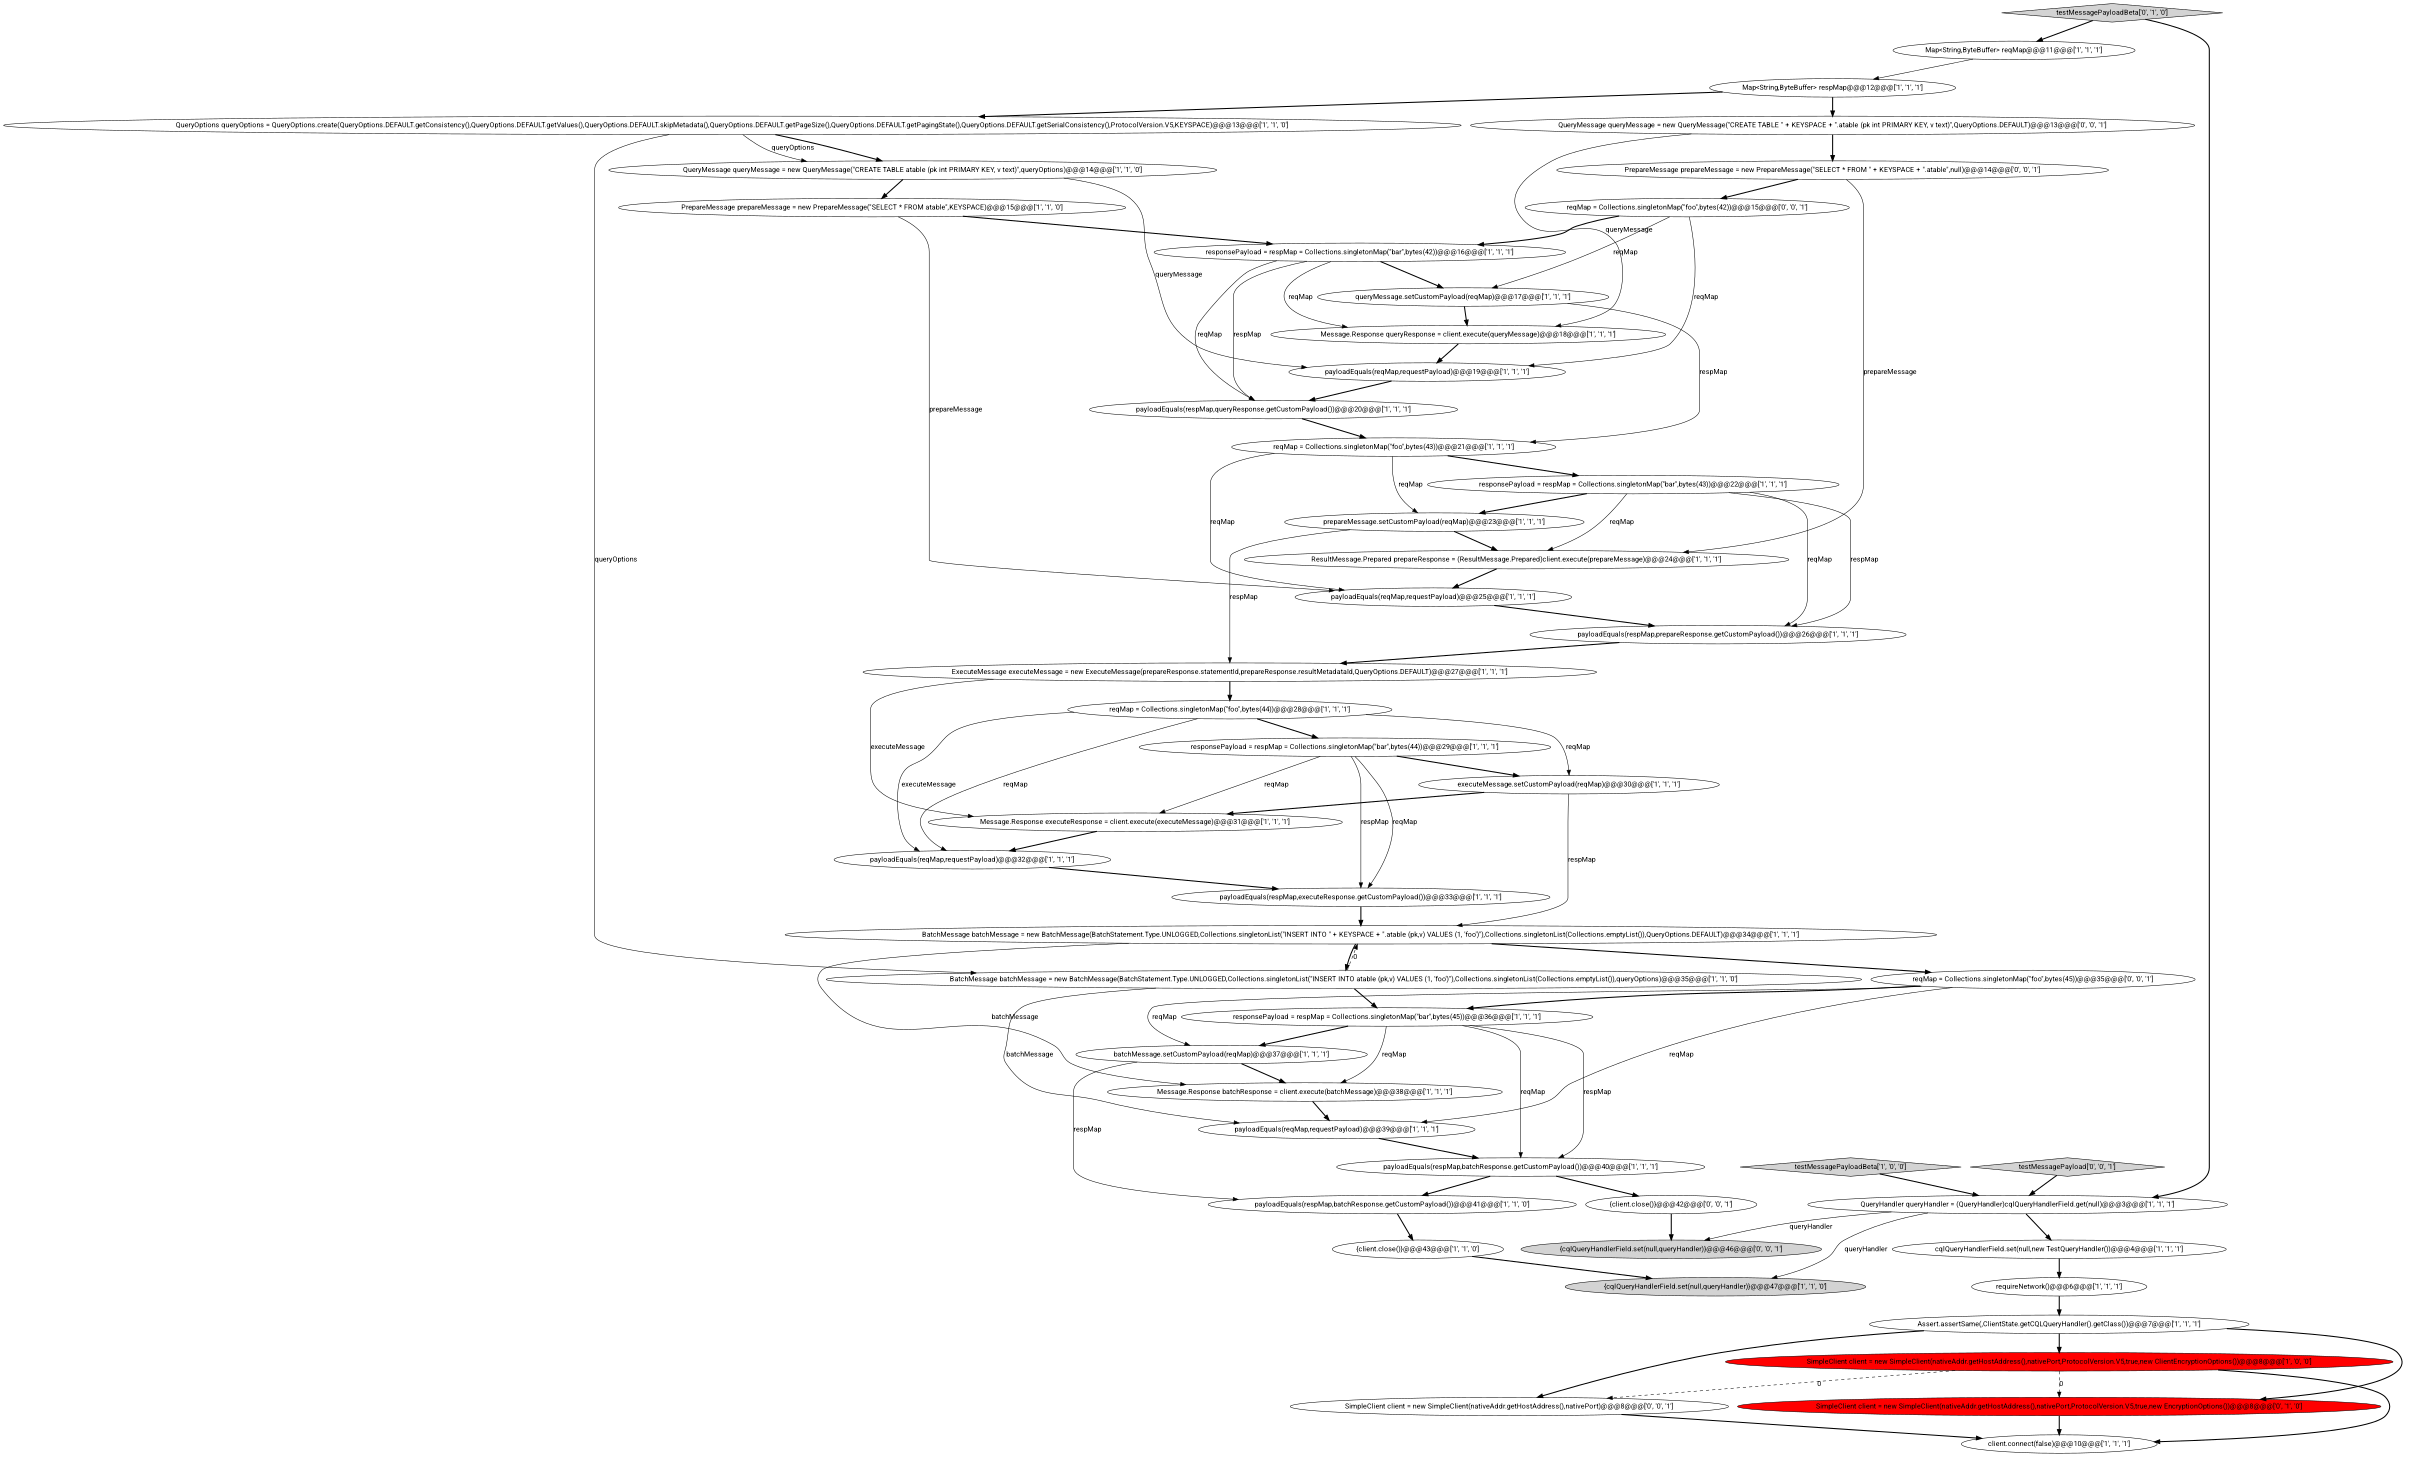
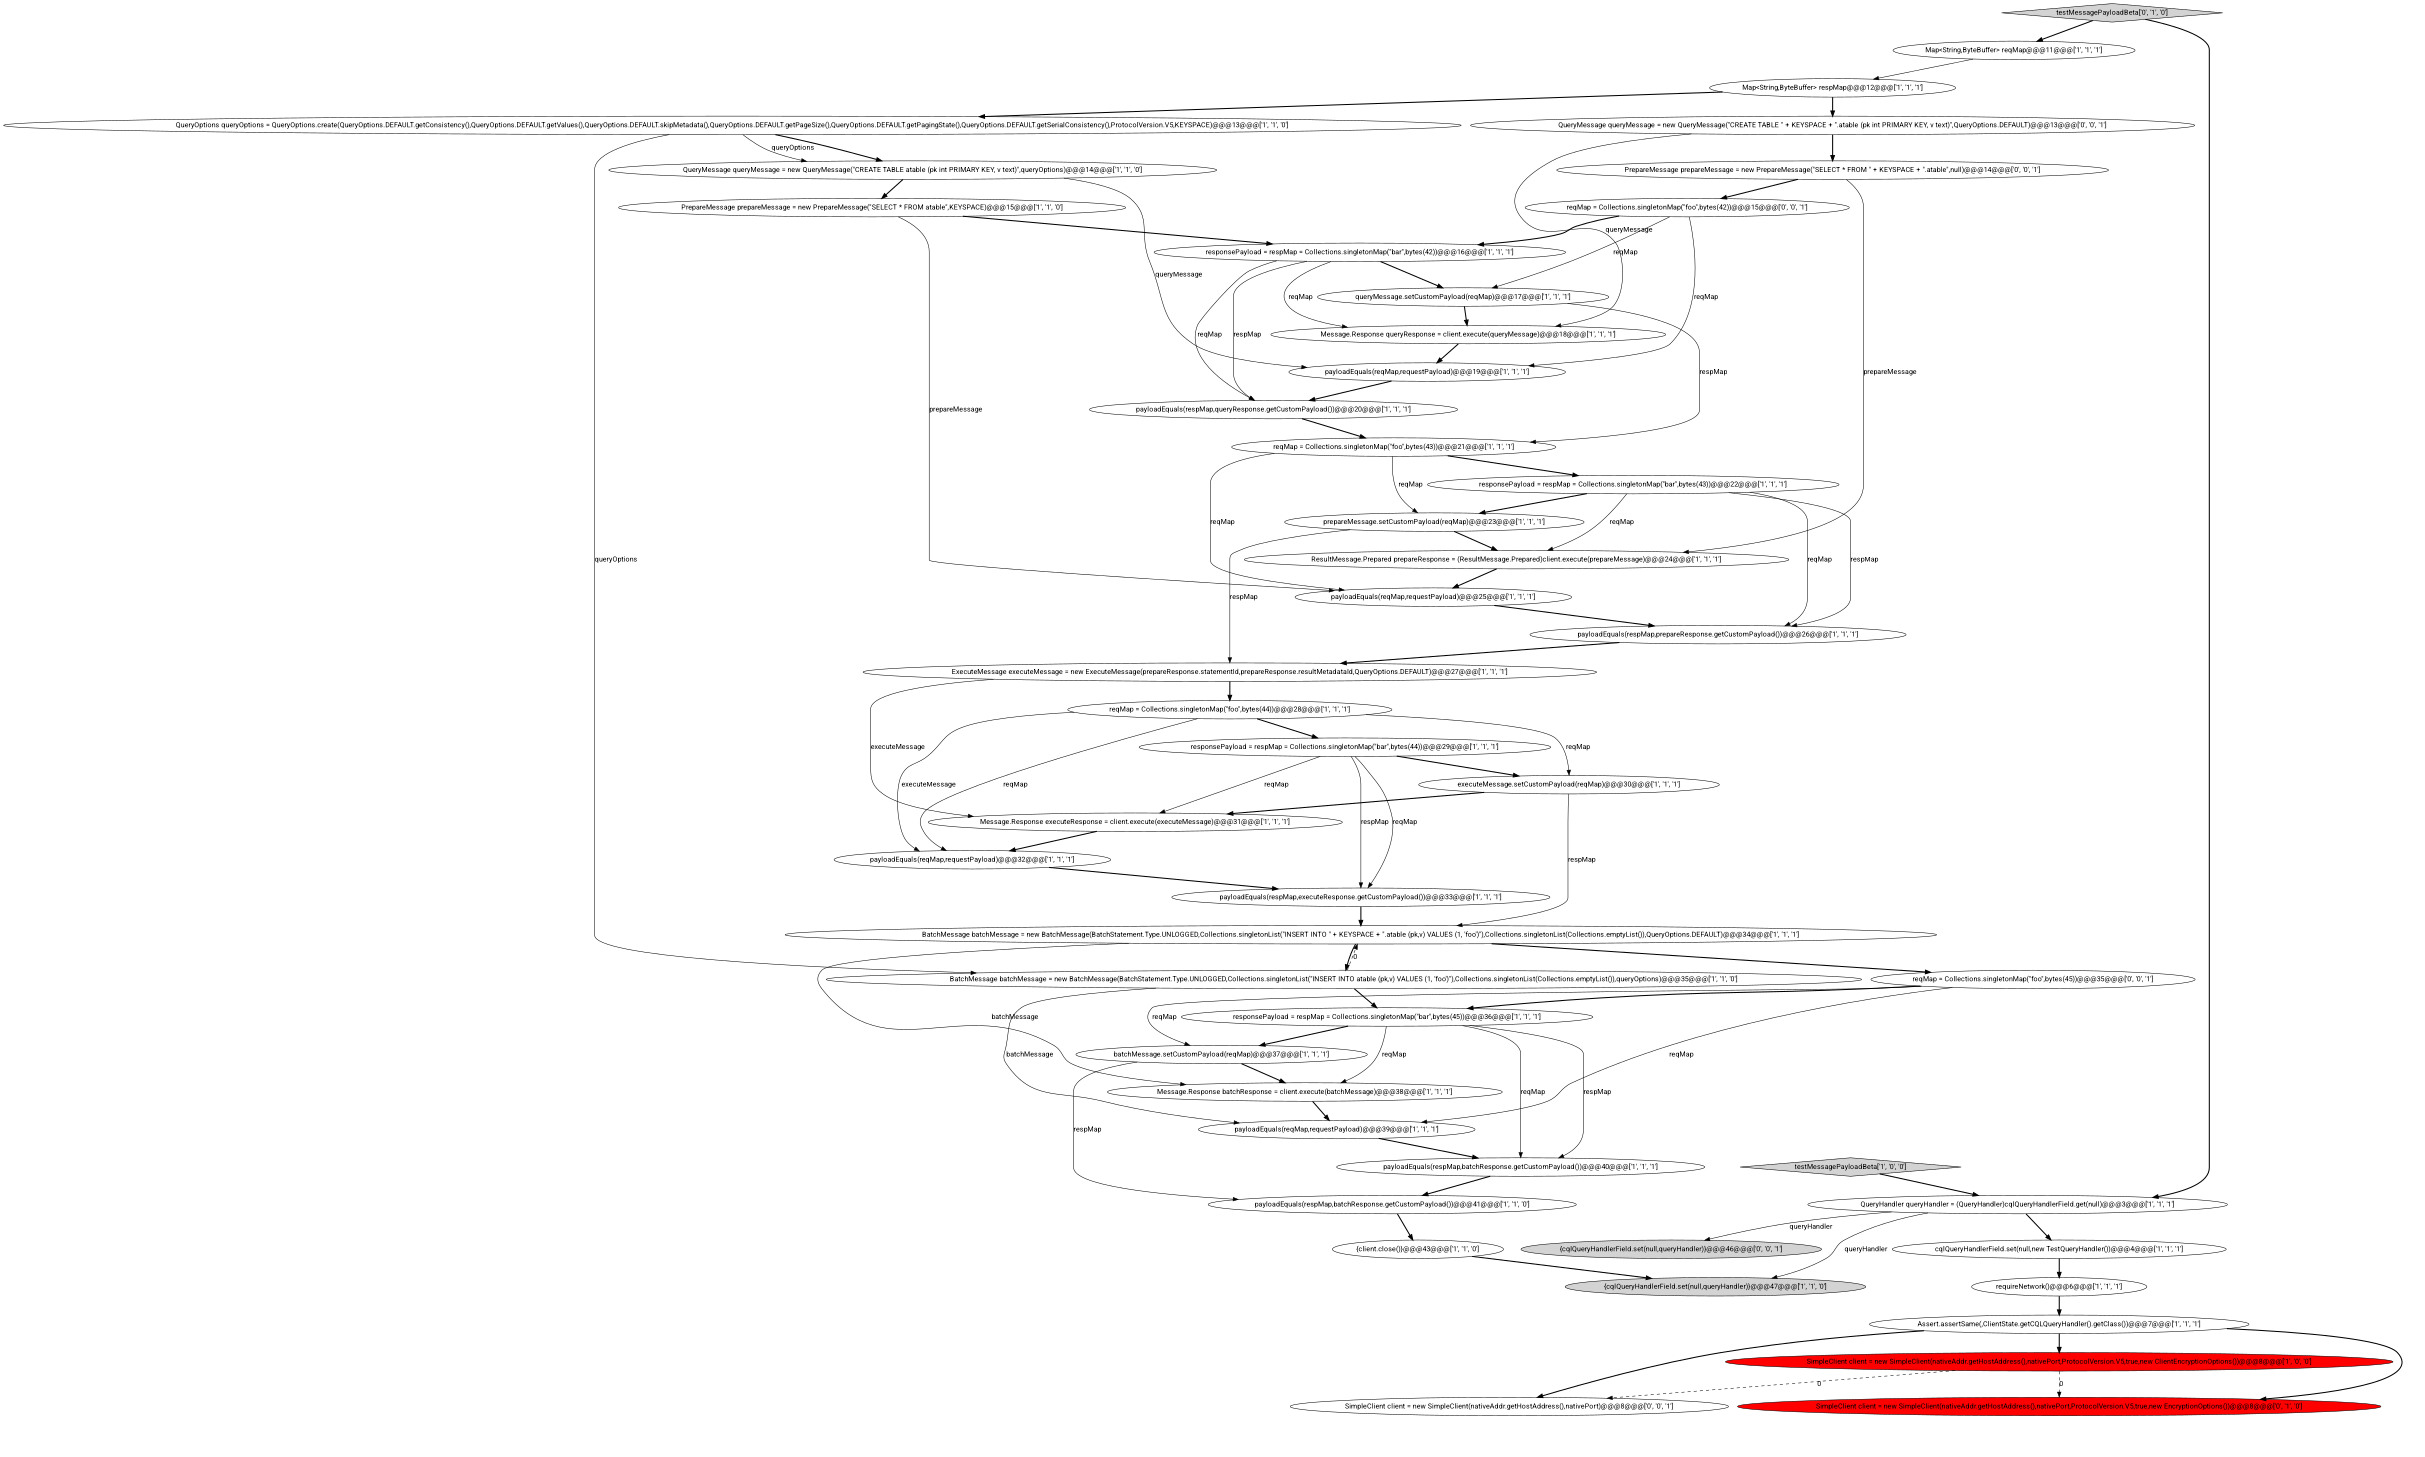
(2067, 1167) -> none
(1671, 1205) -> none
(2059, 1444) -> none
